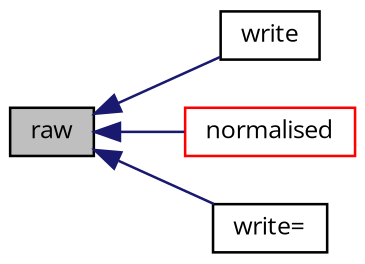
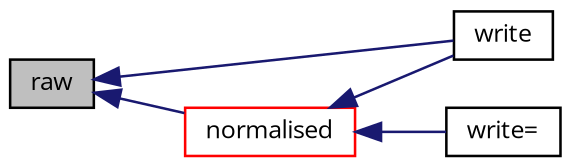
none -> (403, 77)
(166, 182) -> (414, 132)
